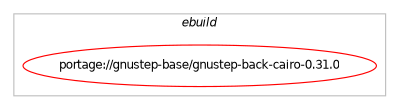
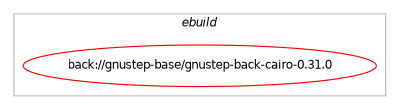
(200, 66) -> (200, 66)
